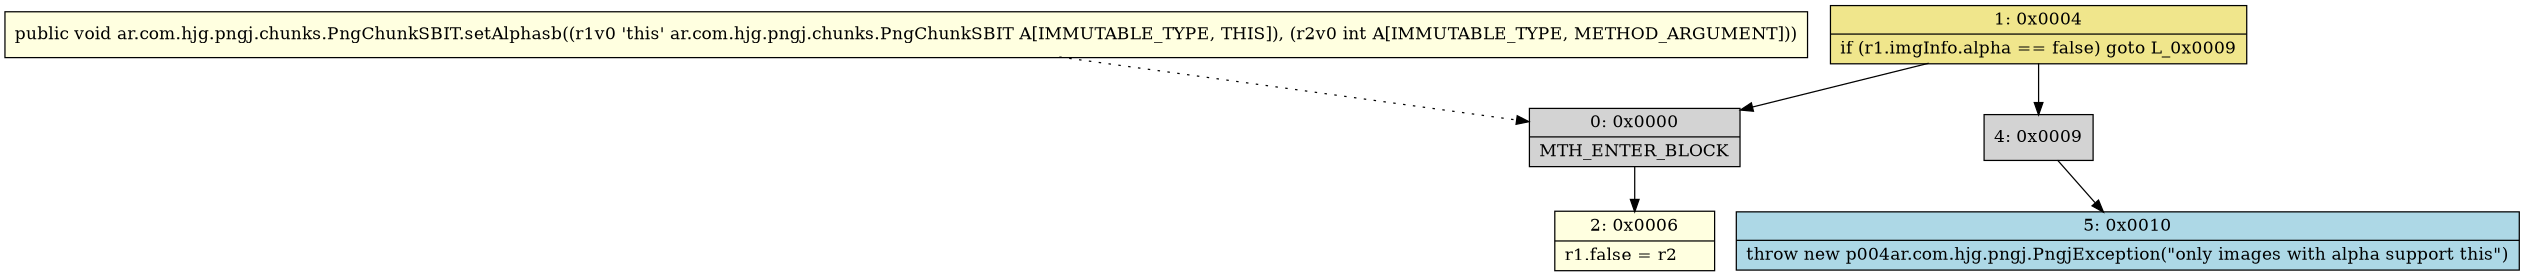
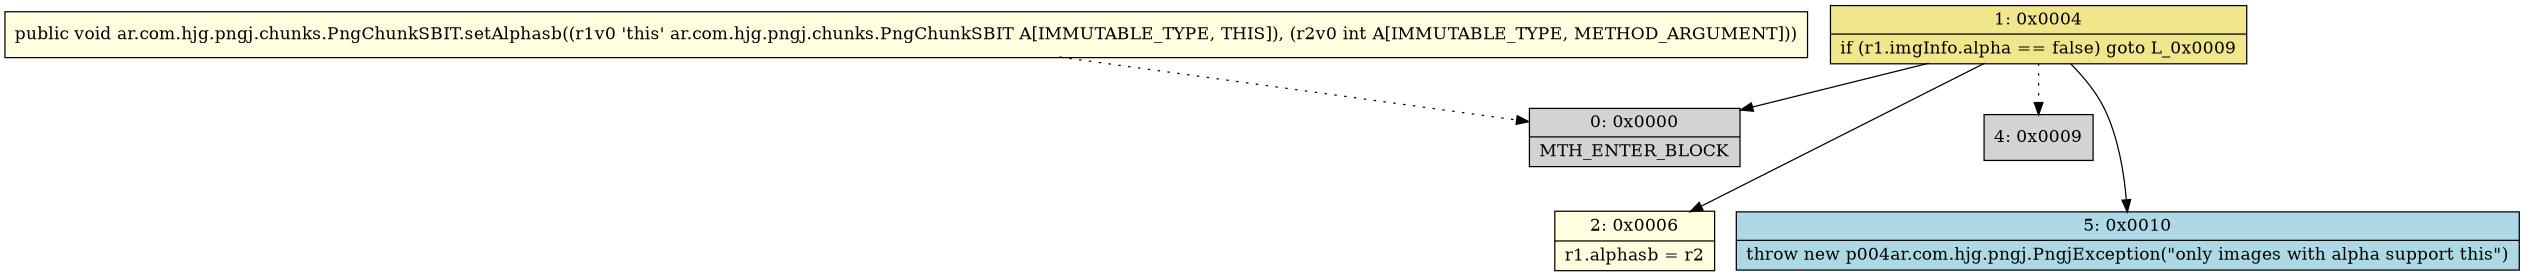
(2039, 83) -> (2039, 83)
(2076, 181) -> (2111, 126)
(1635, 183) -> (1843, 135)
(1621, 255) -> (1635, 255)
